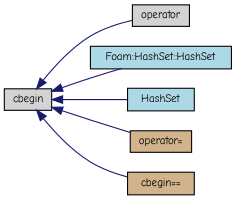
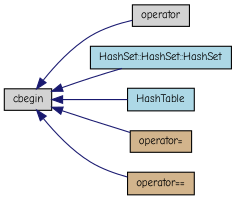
(161, 58) -> (161, 58)
(161, 100) -> (161, 100)
(161, 184) -> (161, 184)
